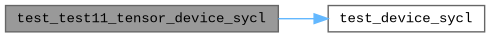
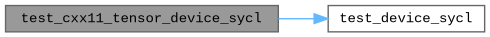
(142, 19) -> (142, 19)
